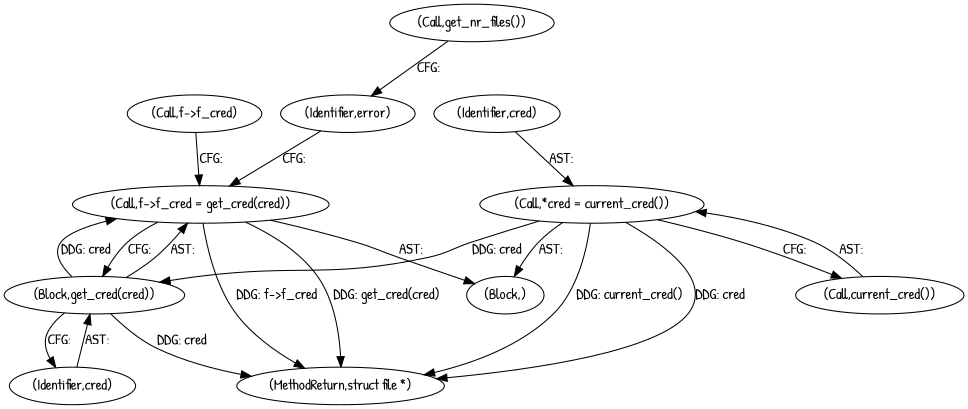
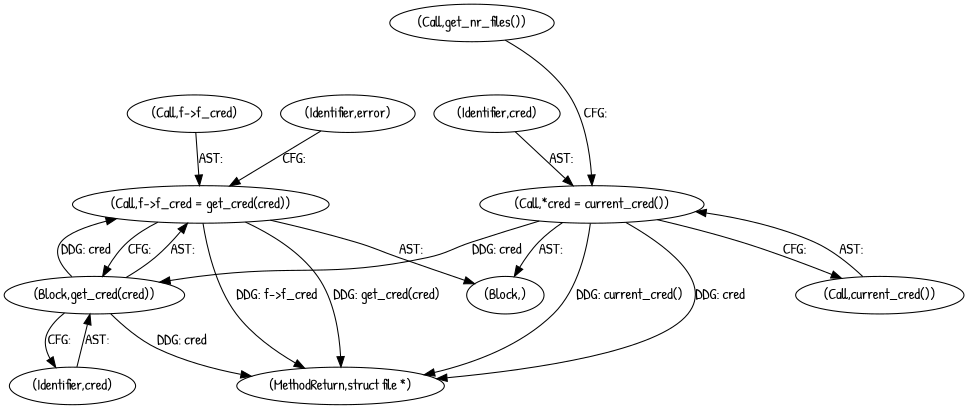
(414, 65) -> (569, 95)
(213, 159) -> (213, 159)
